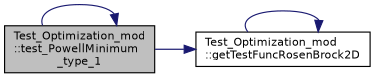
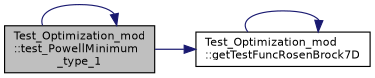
(283, 49) -> (283, 49)
